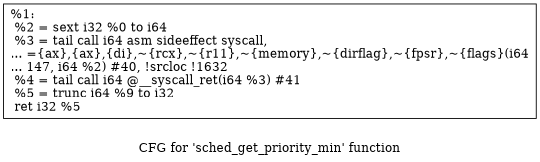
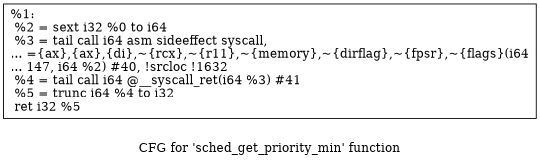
(93, 94) -> (93, 94)
